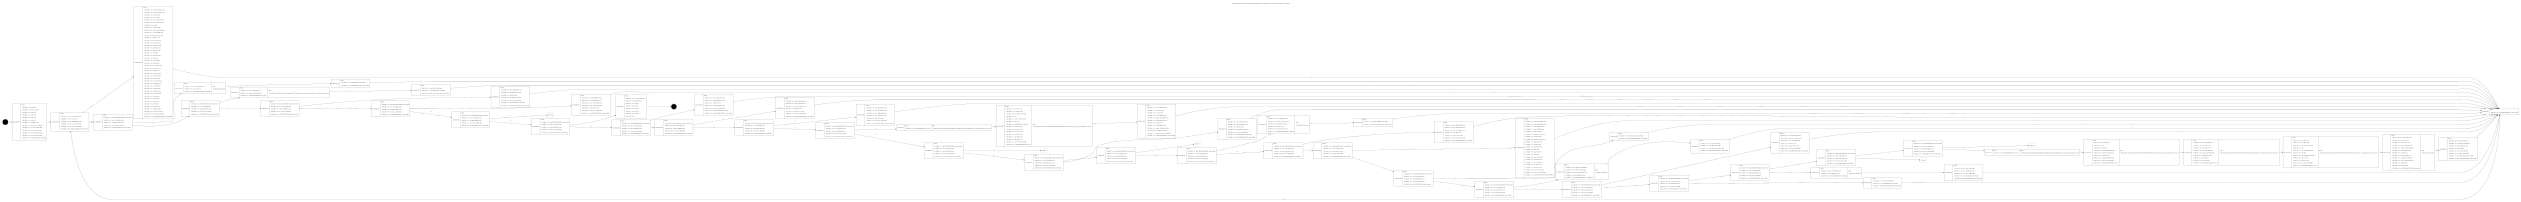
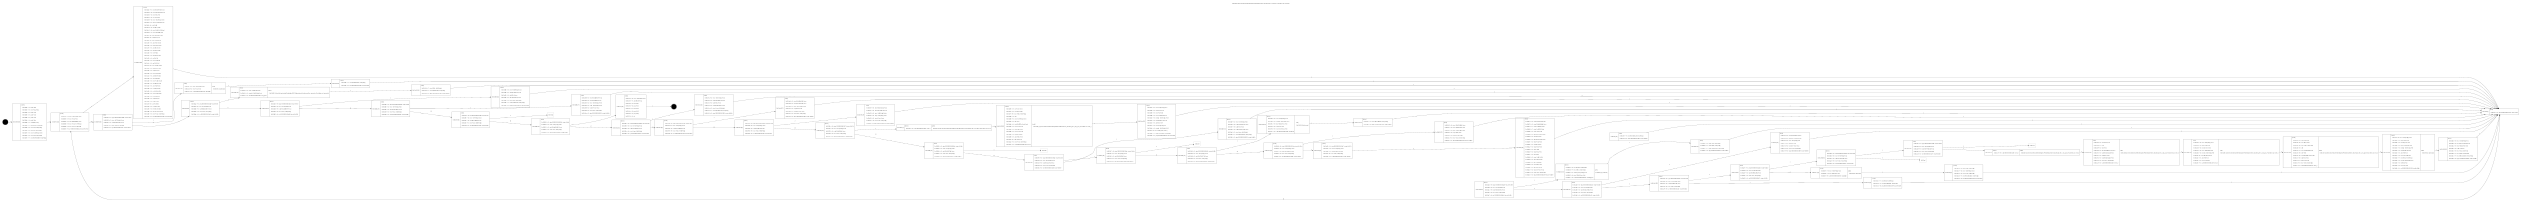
(1414, 178) -> none
